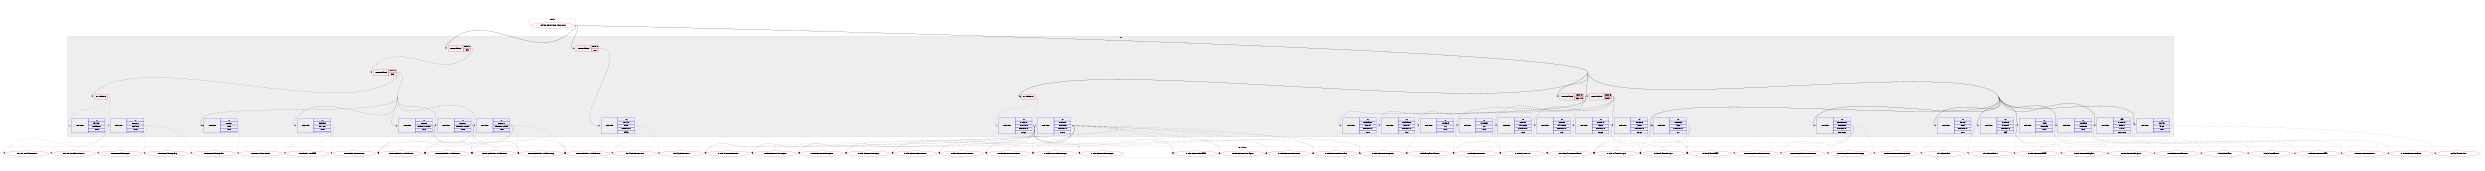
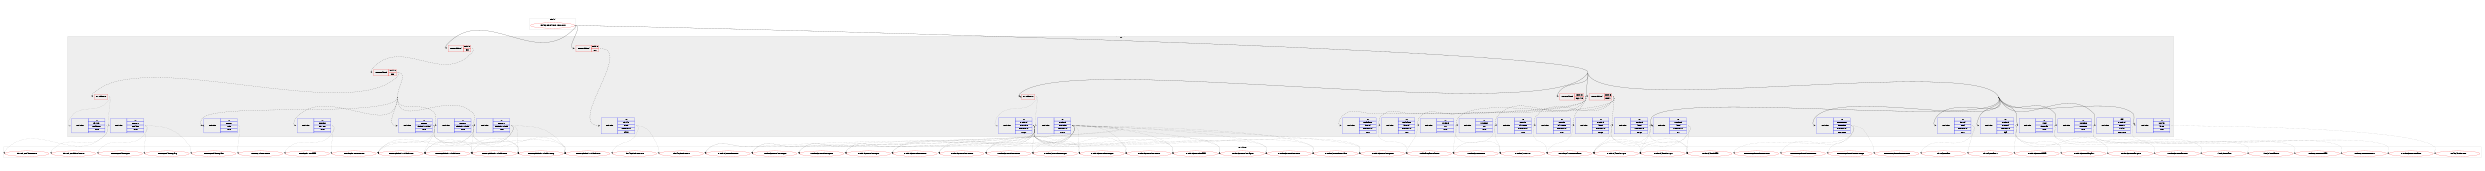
none -> (1149, 154)
